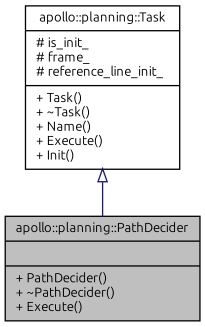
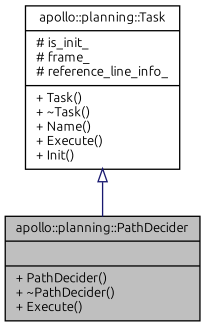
(100, 72) -> (103, 72)
